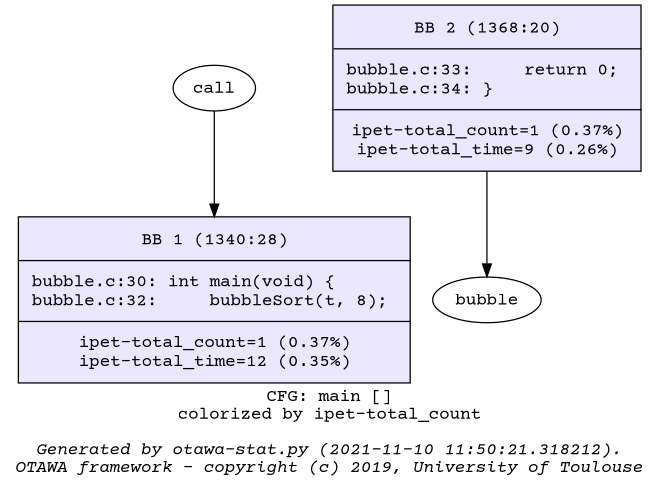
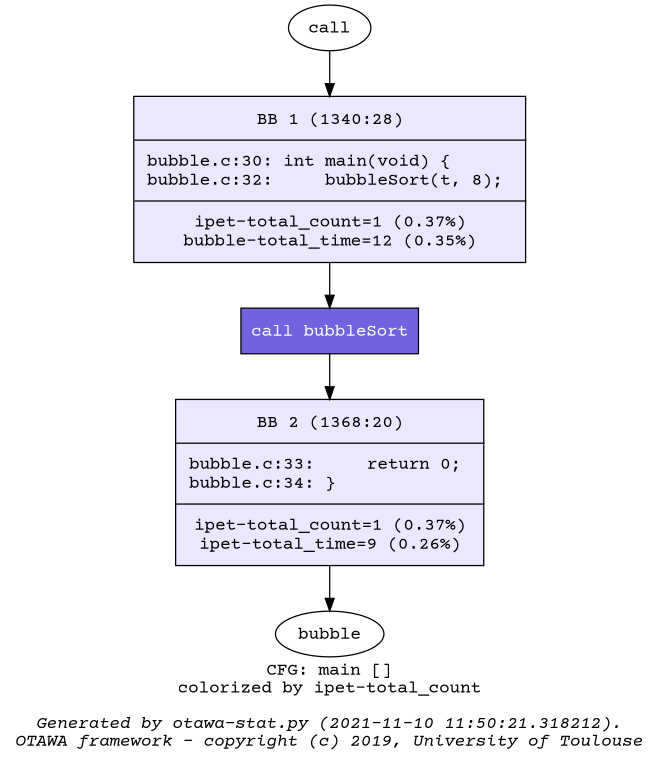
none -> (330, 331)
(215, 361) -> (330, 240)
